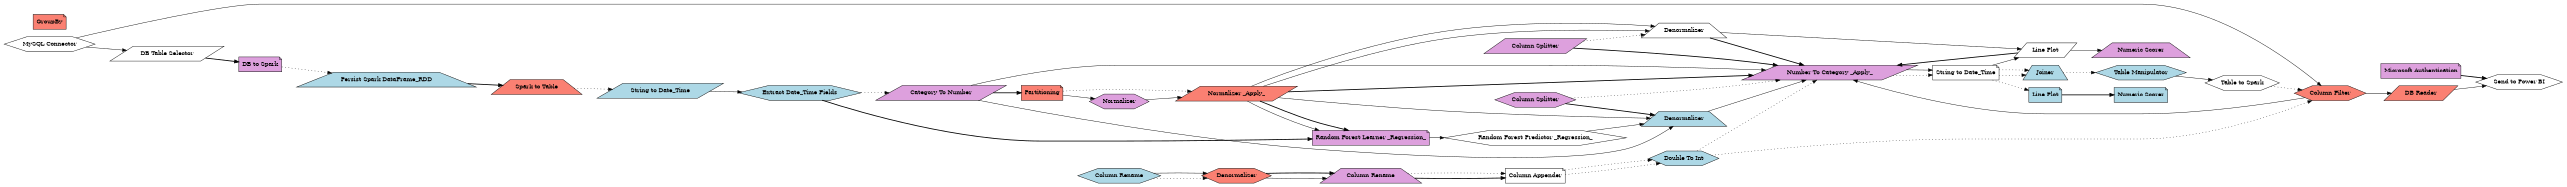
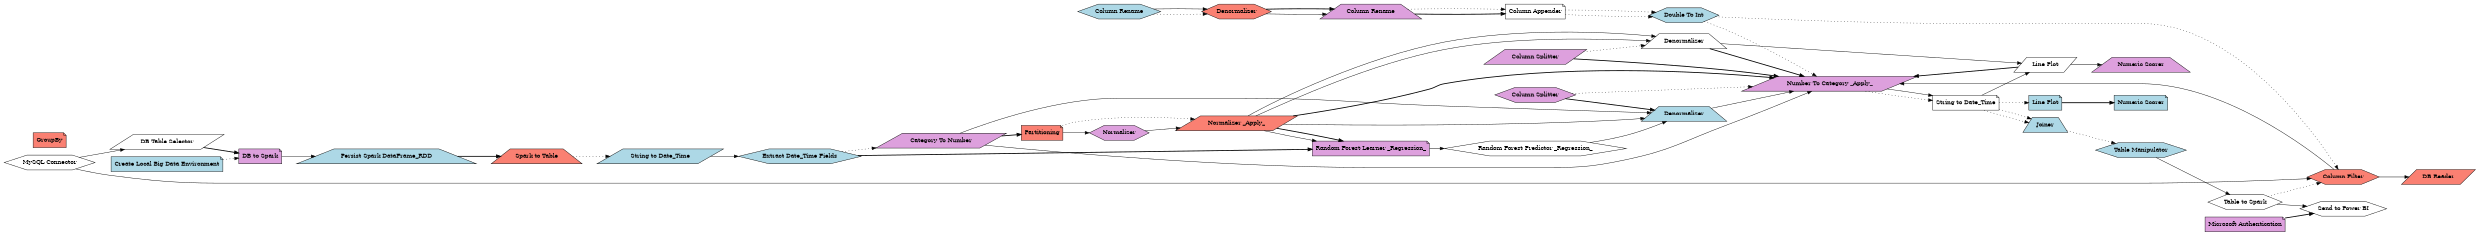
(305, 70) -> (297, 156)
(2468, 88) -> (2290, 205)
none -> (167, 164)
